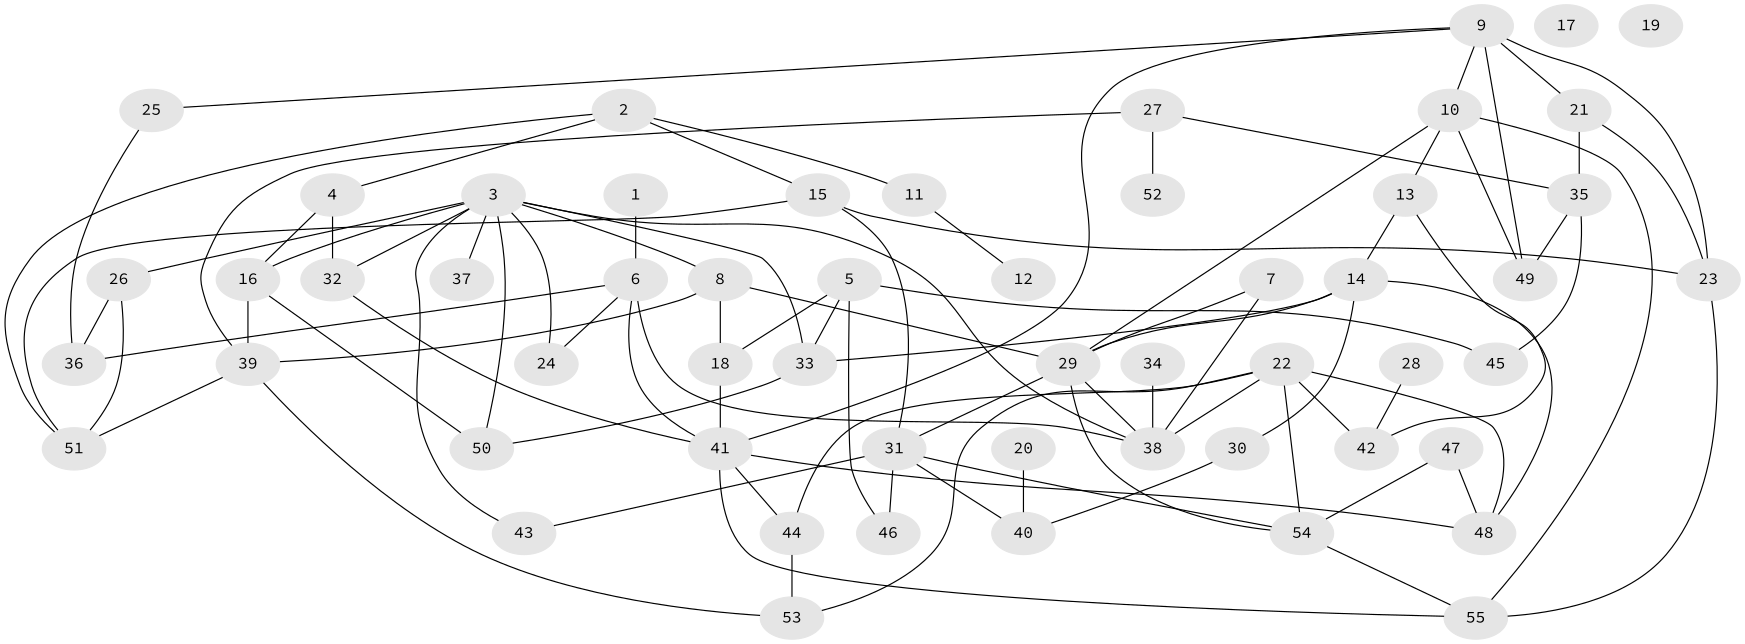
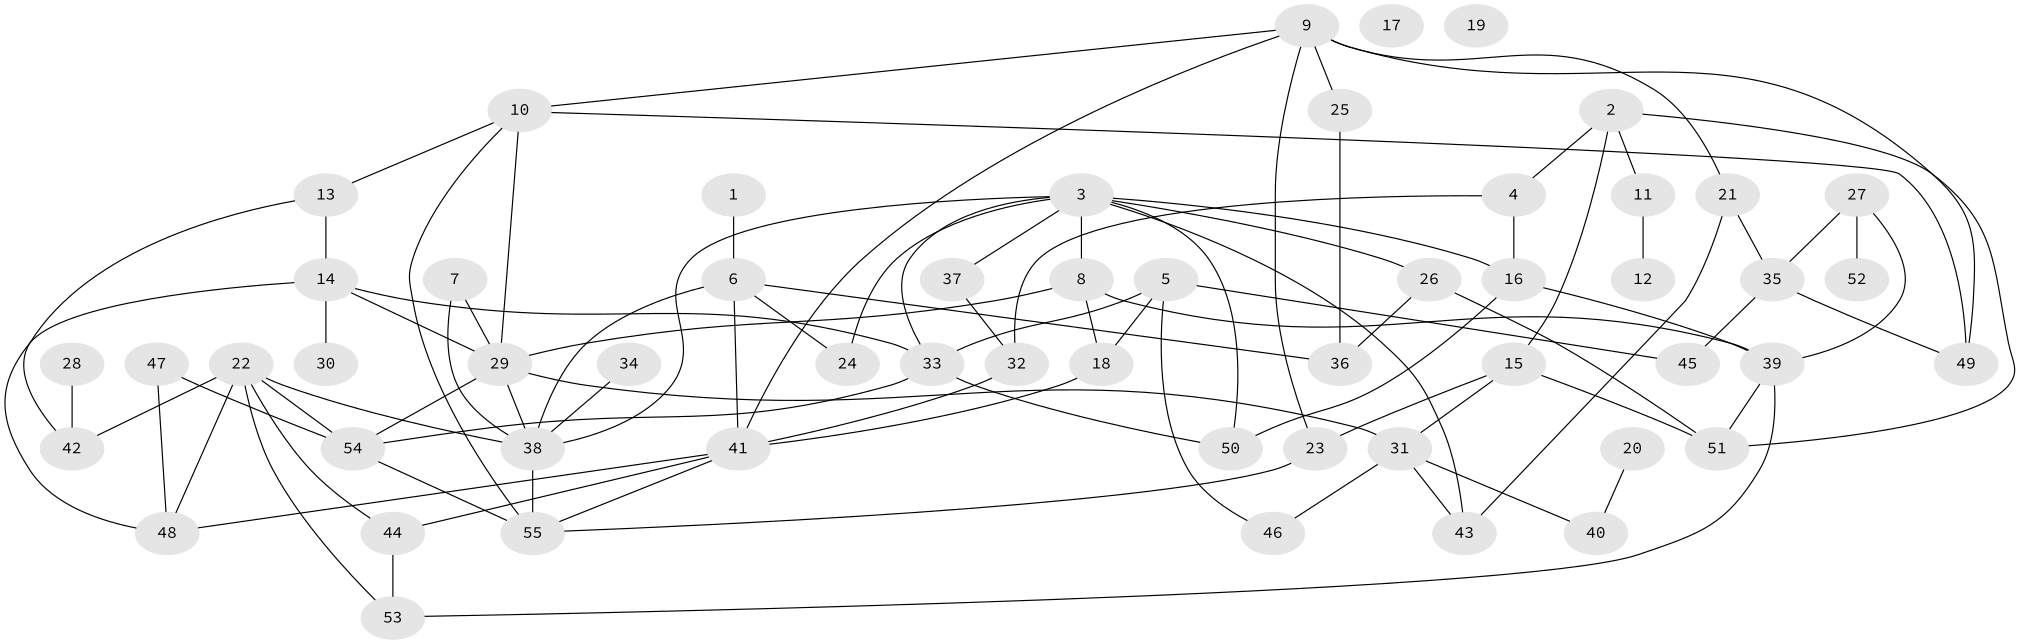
(1666, 182) -> (1622, 368)
(413, 237) -> (985, 323)
(1153, 487) -> none
none -> (533, 491)
(1141, 502) -> (647, 417)
